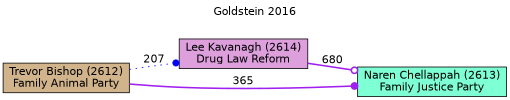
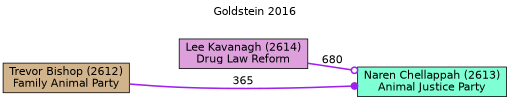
(151, 66) -> none
(432, 82) -> (432, 82)
